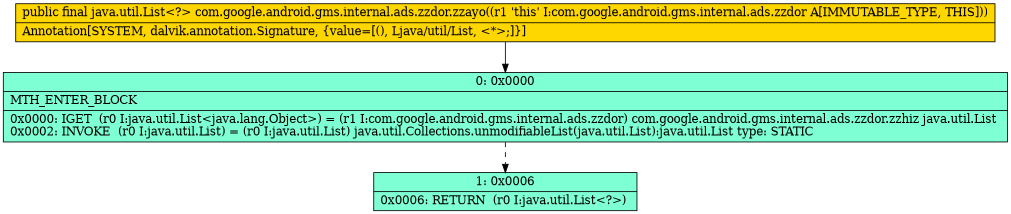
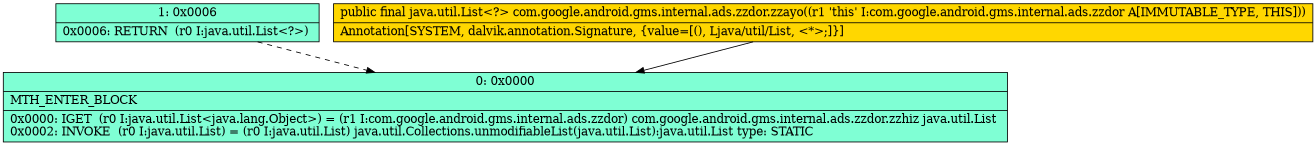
(505, 153) -> (312, 56)
